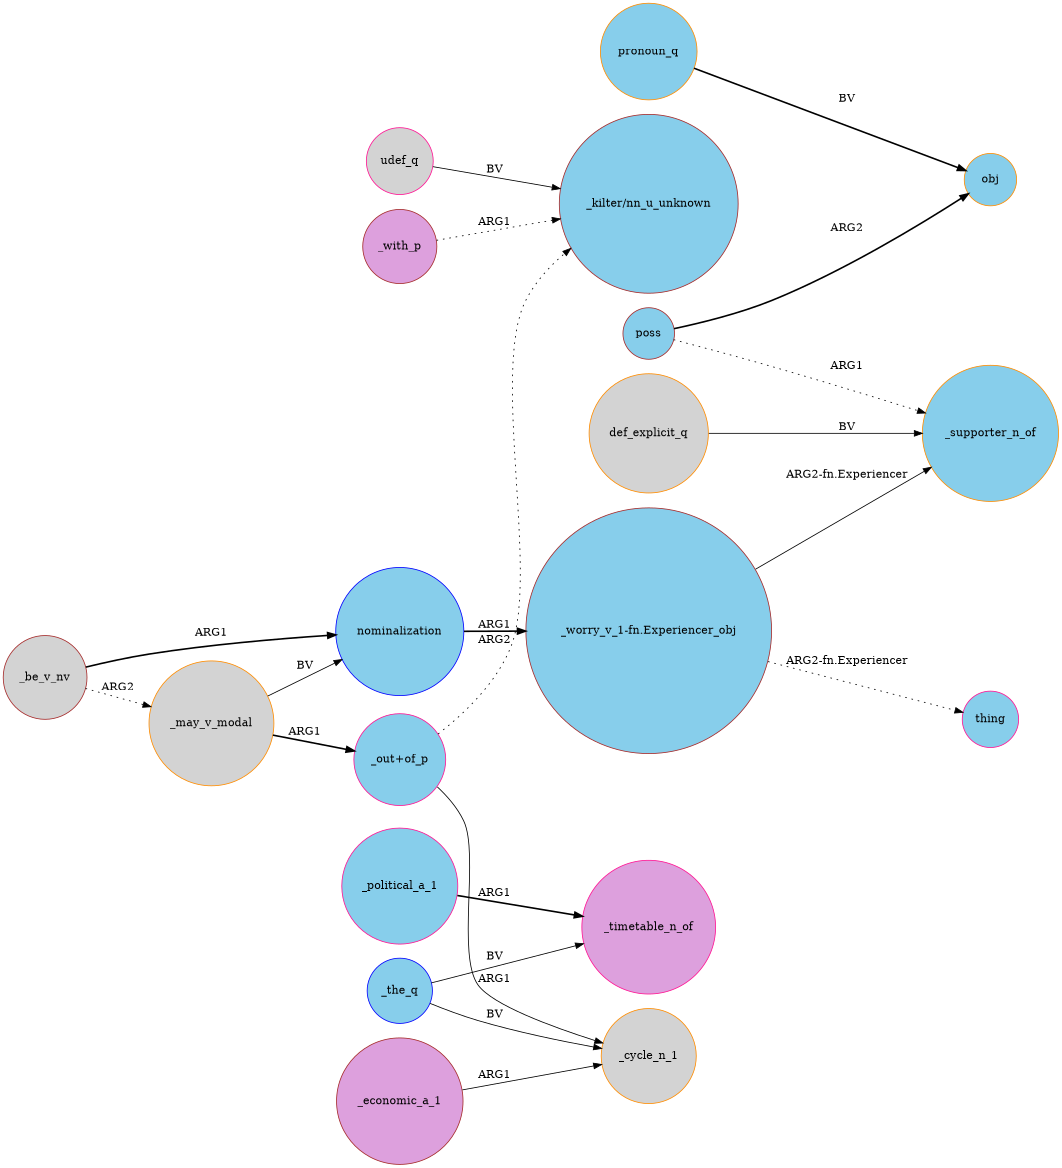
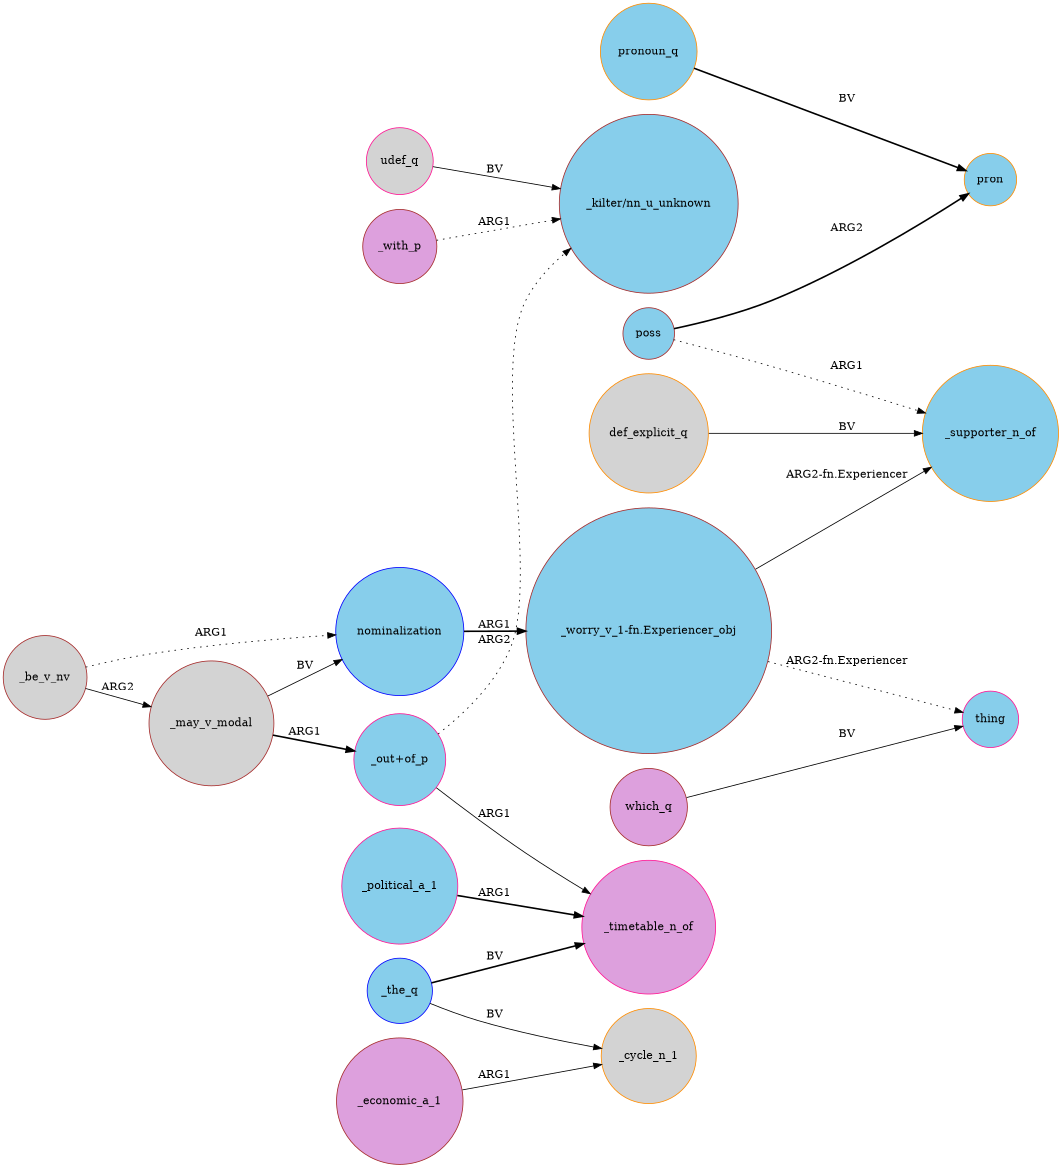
(990, 180) -> (990, 180)
(206, 646) -> (206, 646)
(114, 697) -> (114, 697)
(211, 723) -> (211, 723)
none -> (649, 807)
(469, 947) -> (508, 841)
(504, 964) -> (504, 964)
